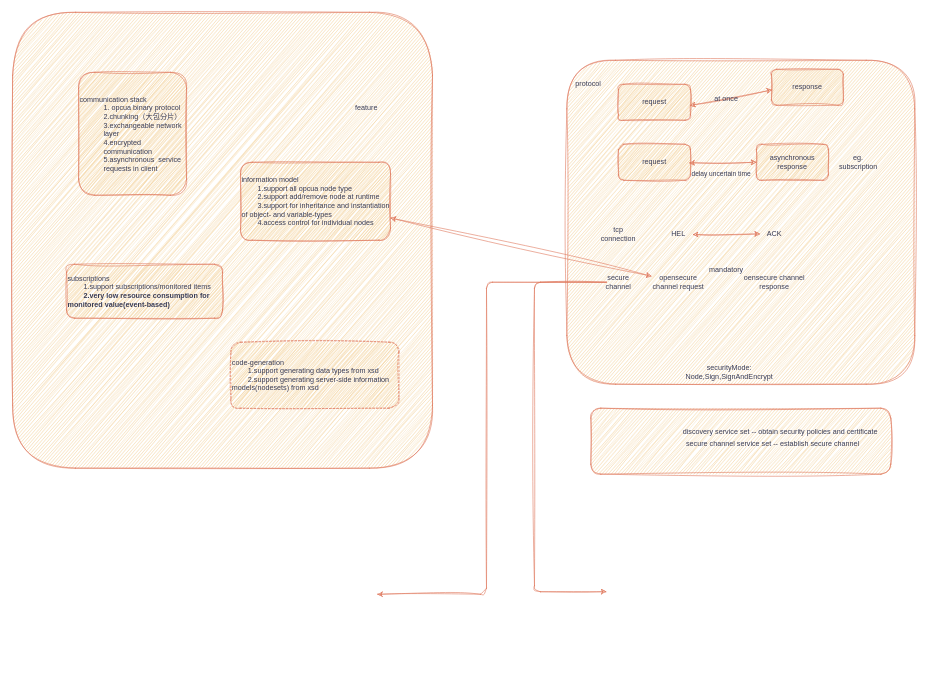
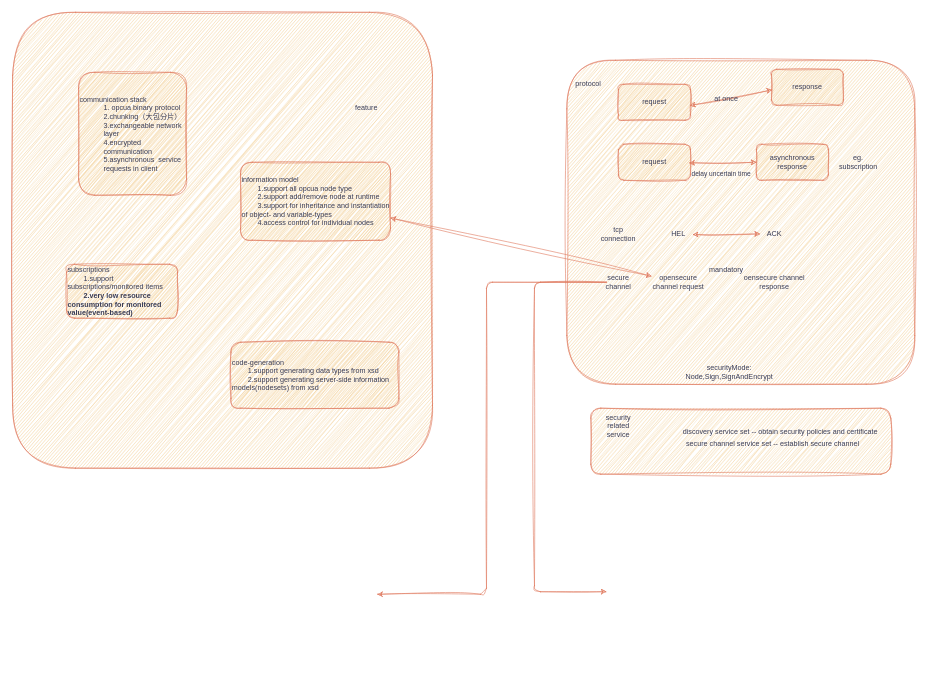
(144, 291) -> (122, 291)
(315, 375) -> (315, 375)
none -> (618, 426)
